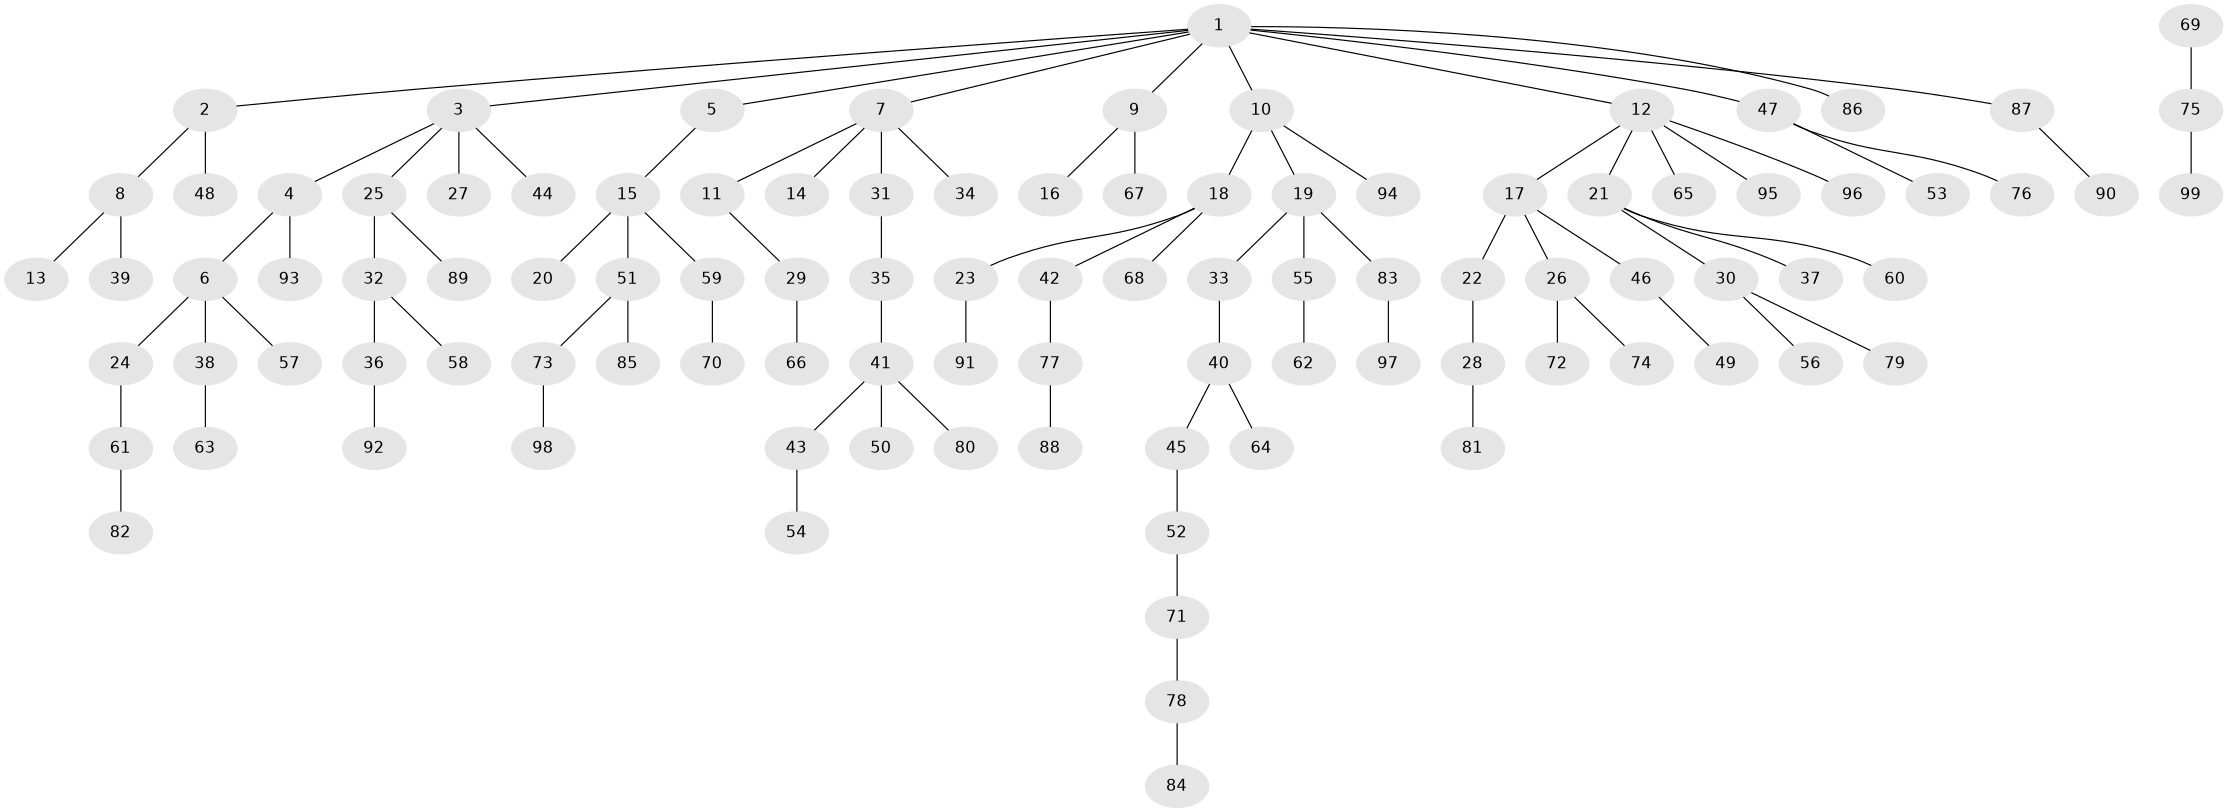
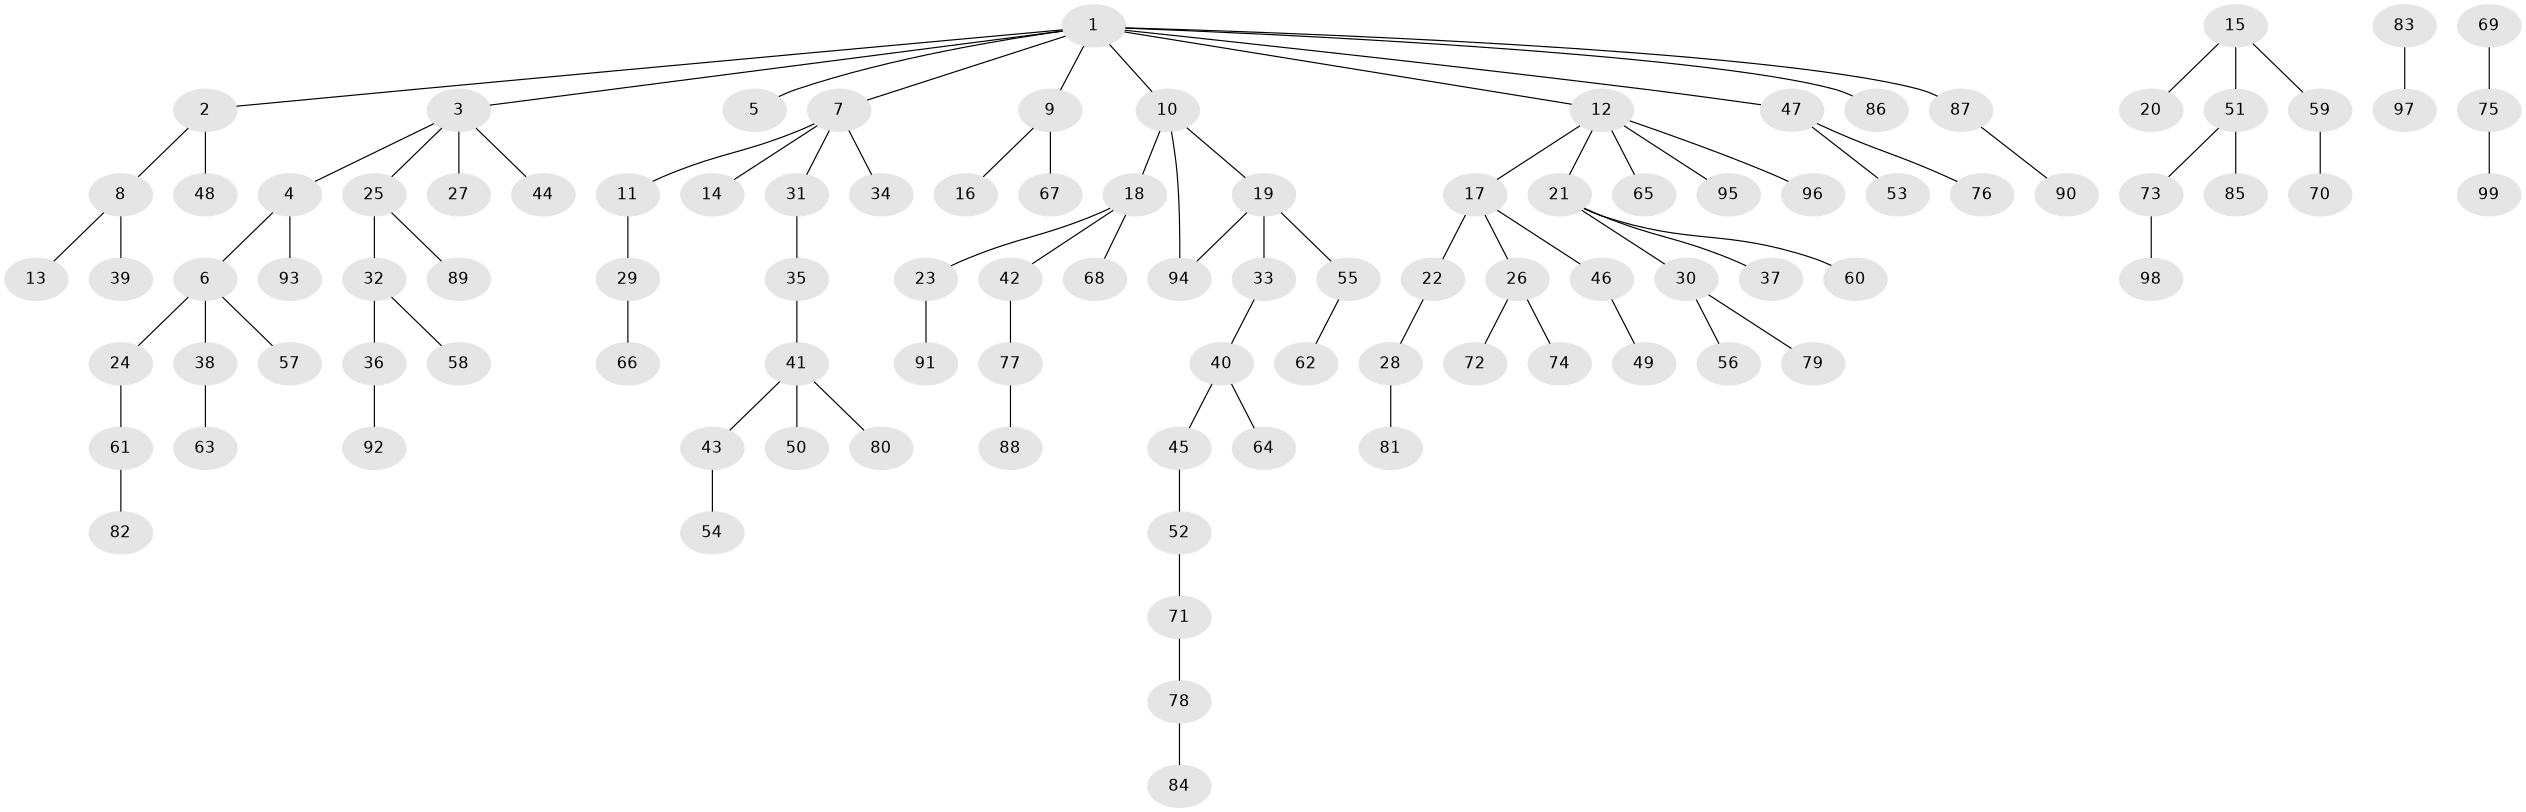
(670, 152) -> none
(1346, 237) -> (1222, 237)
